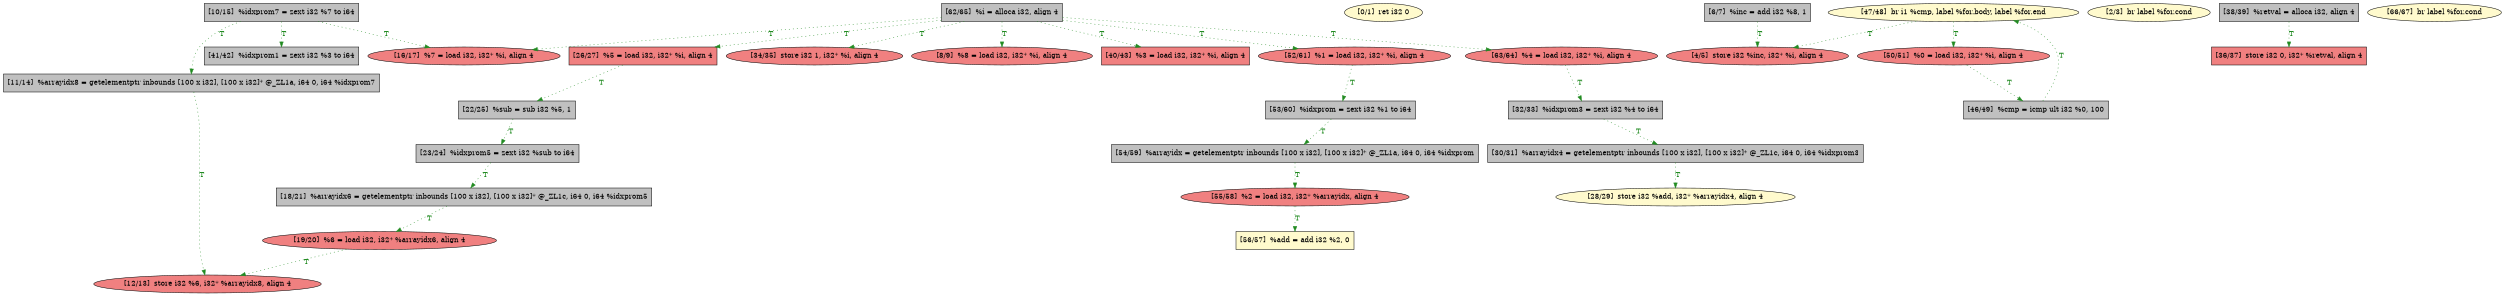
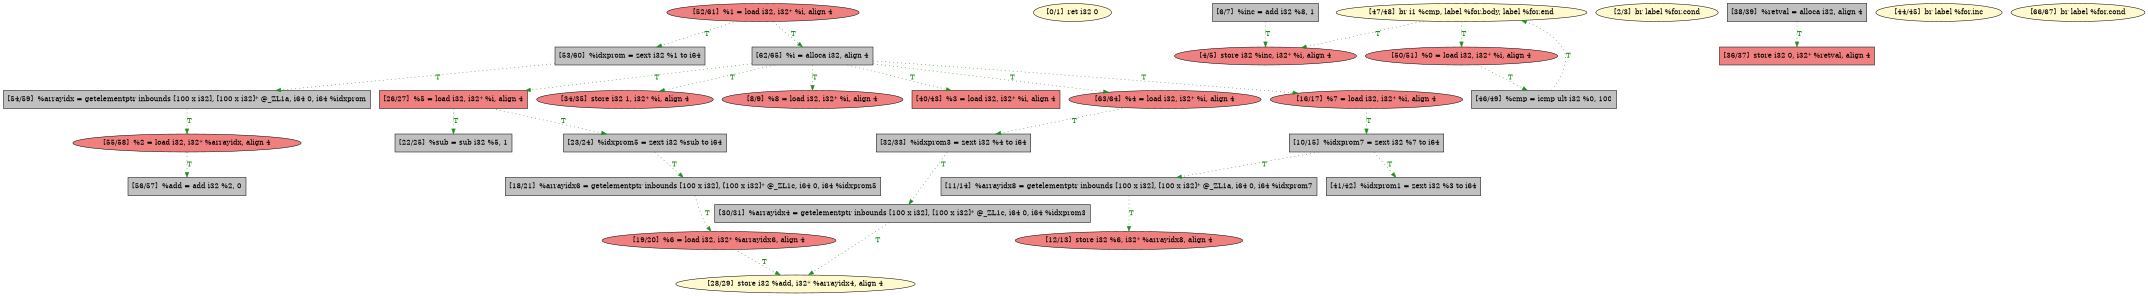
none -> (1939, 12)
(372, 34) -> (1366, 119)
(1178, 34) -> (786, 33)
(508, 129) -> (547, 121)
(1295, 240) -> (187, 186)
(296, 262) -> (755, 261)
